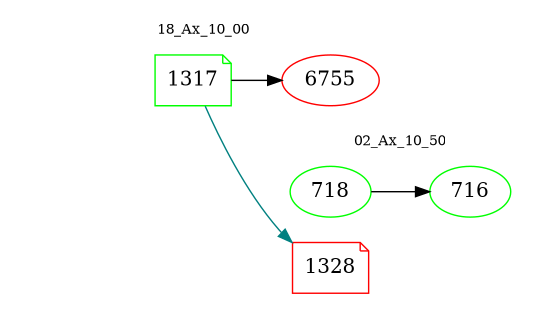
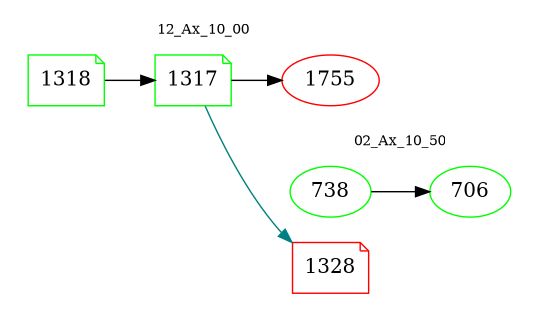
(204, 30) -> (204, 30)
none -> (66, 80)
(331, 80) -> (331, 80)
(331, 192) -> (331, 192)
(470, 192) -> (470, 192)
